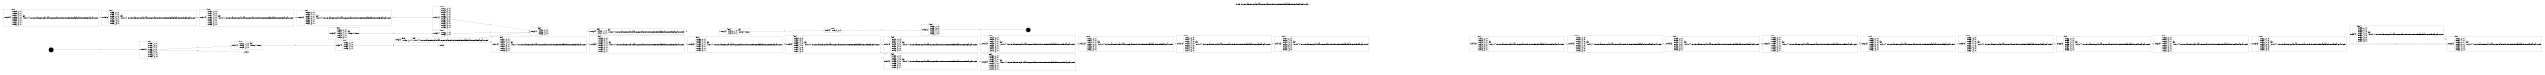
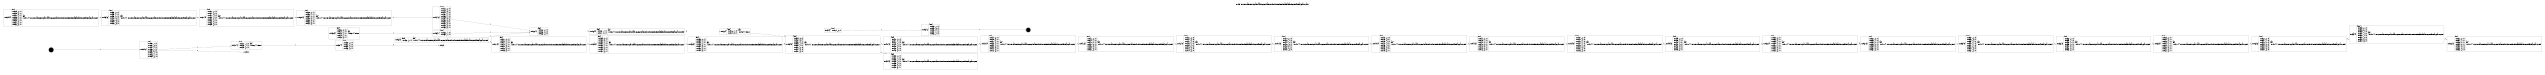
(787, 31) -> (768, 35)
none -> (1419, 44)
(2396, 45) -> (2347, 39)
(1028, 62) -> none
